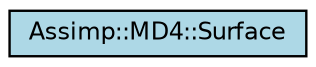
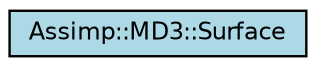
(158, 34) -> (158, 34)
